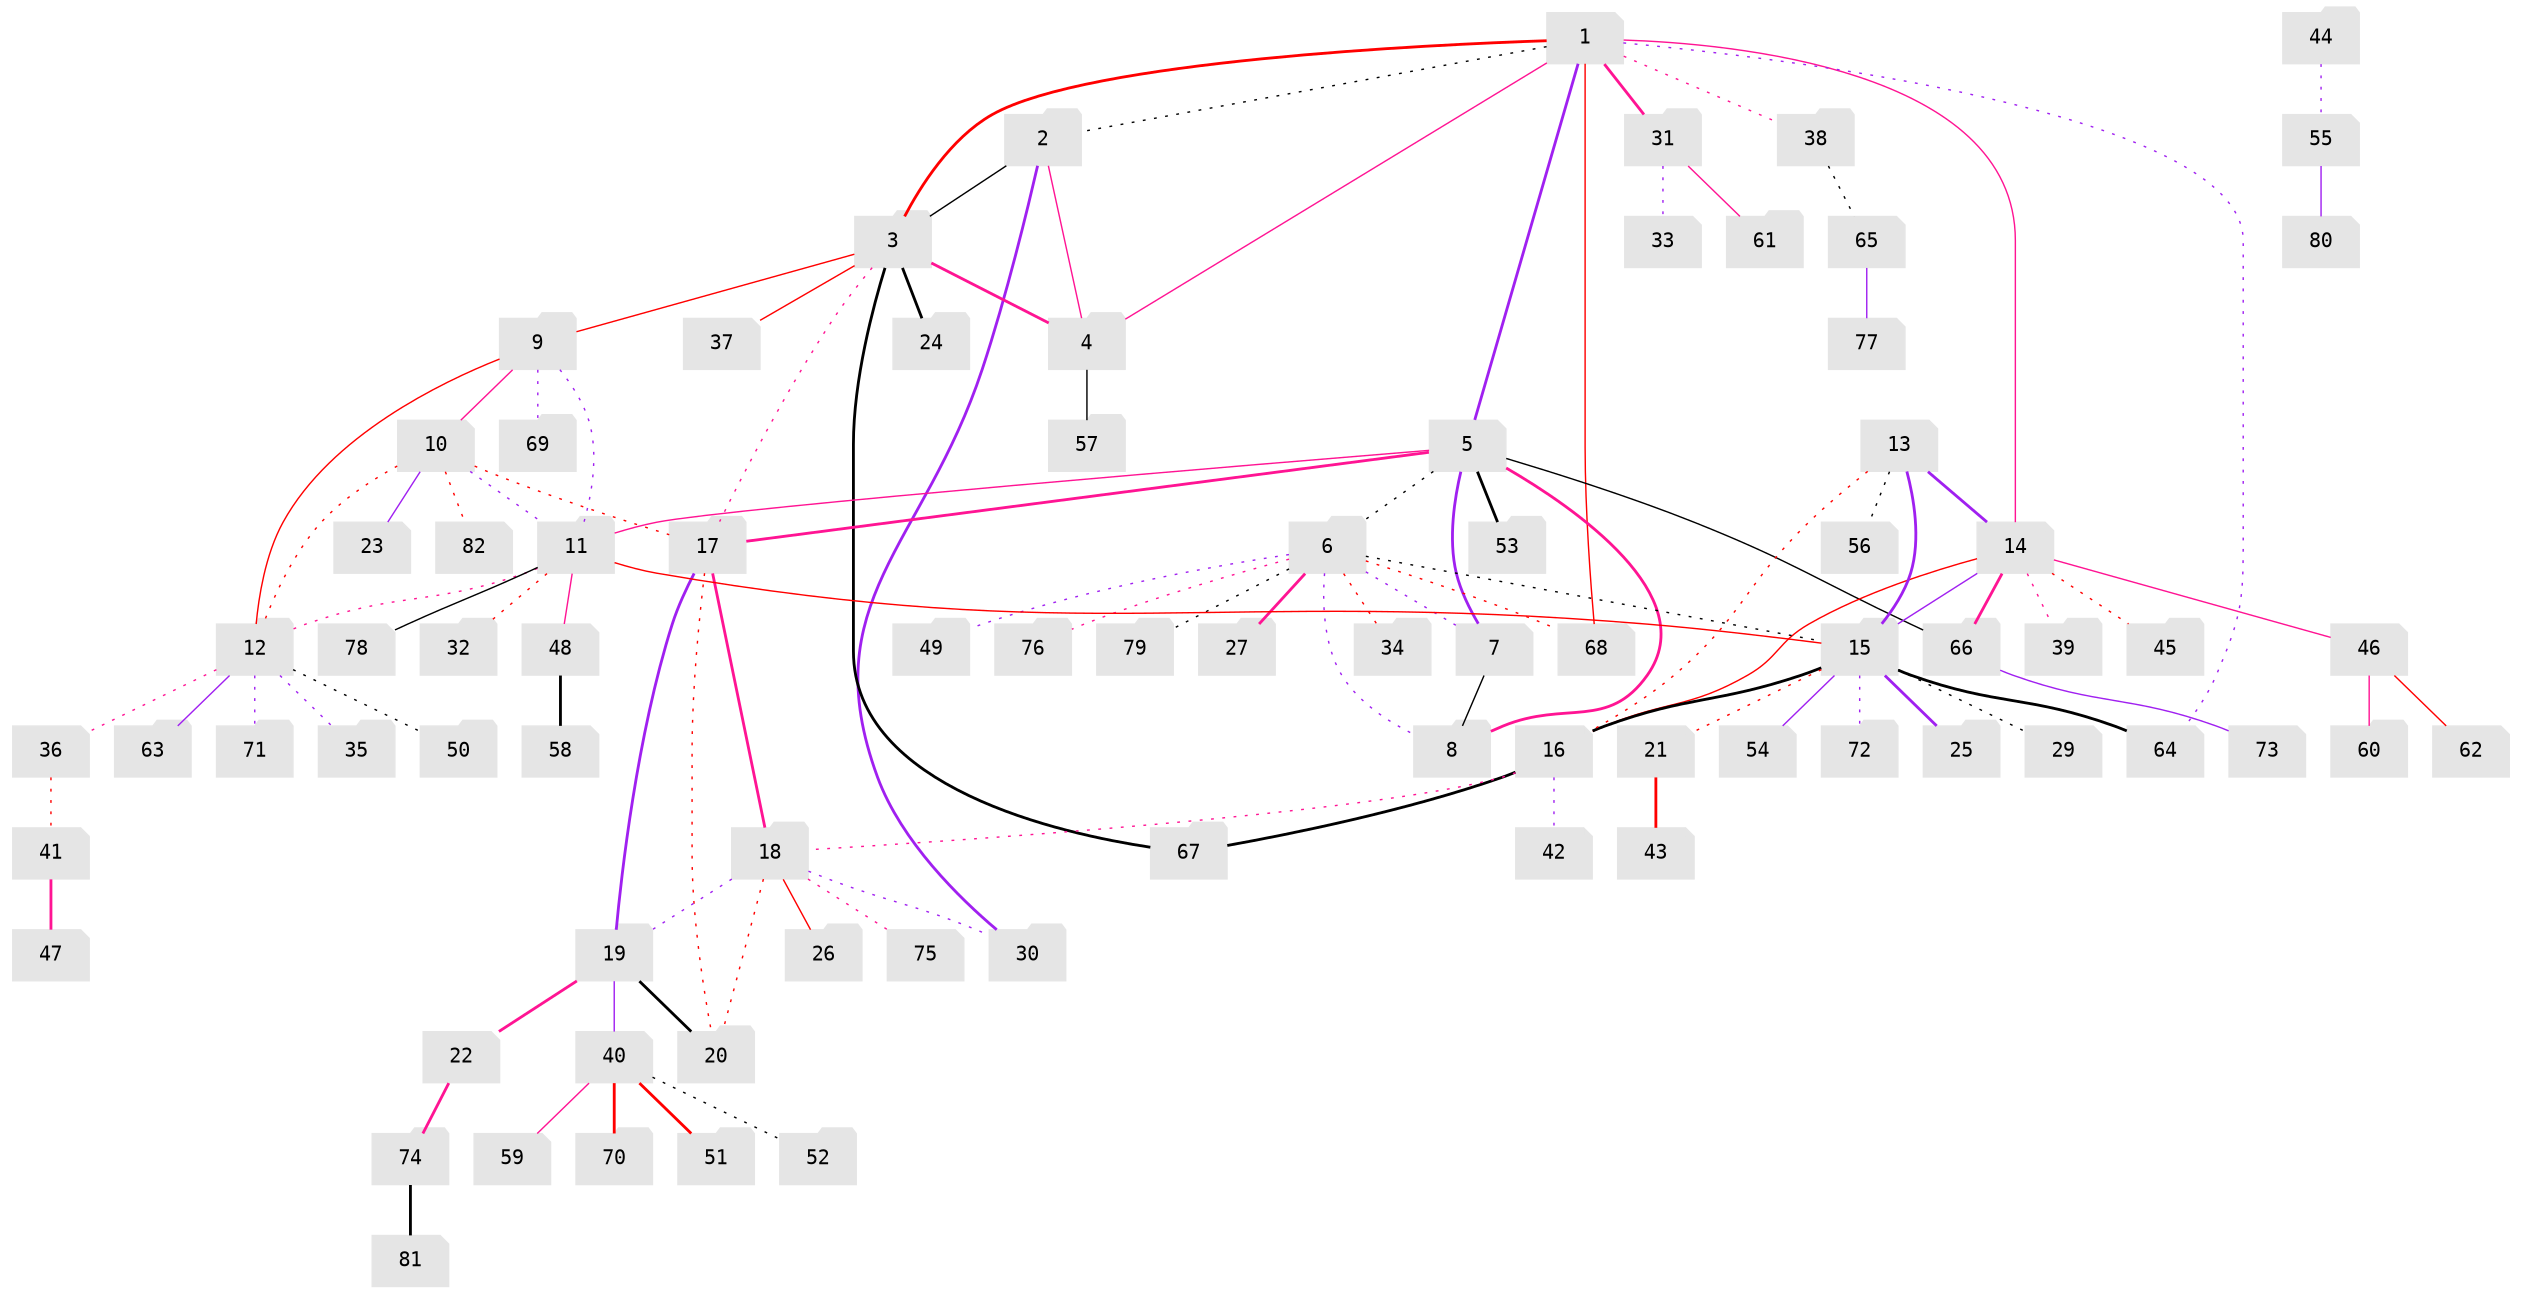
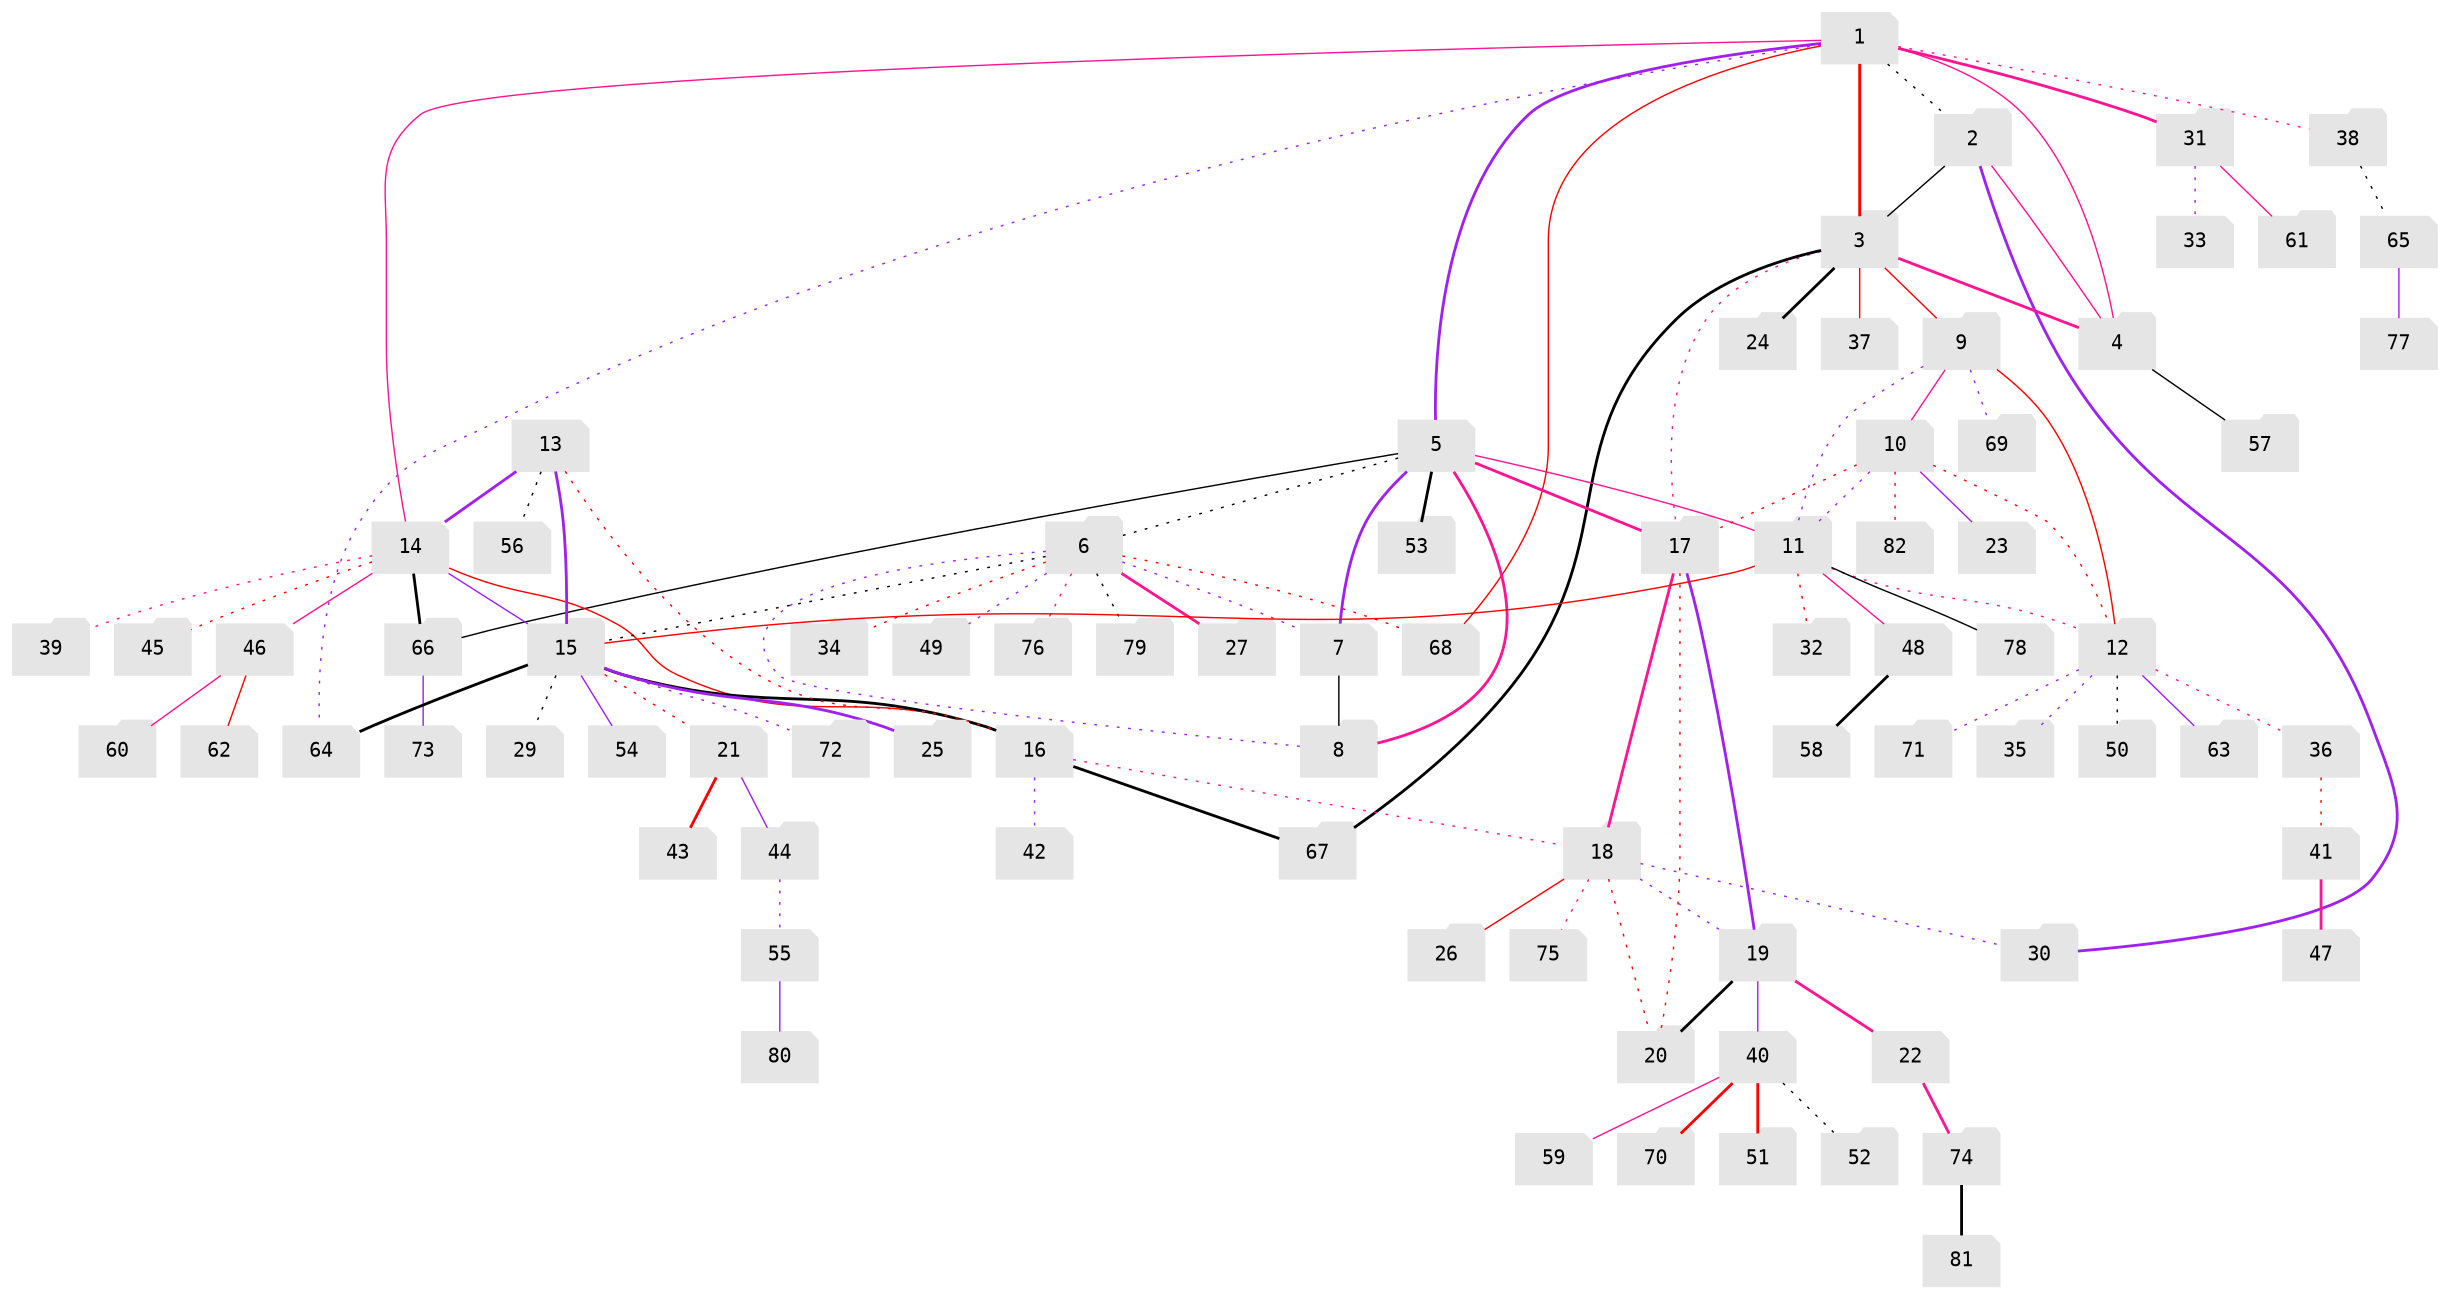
(1988, 599) -> (417, 599)
none -> (754, 803)
